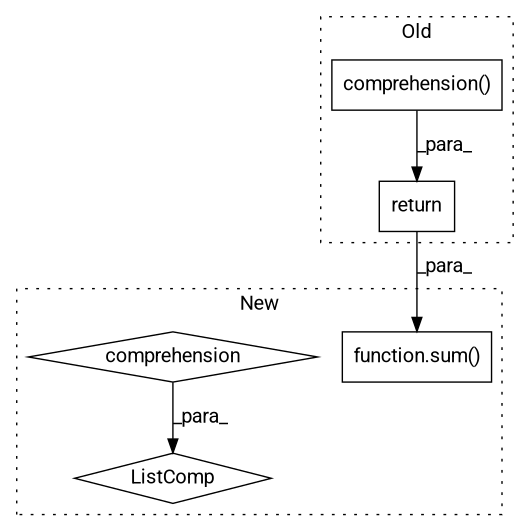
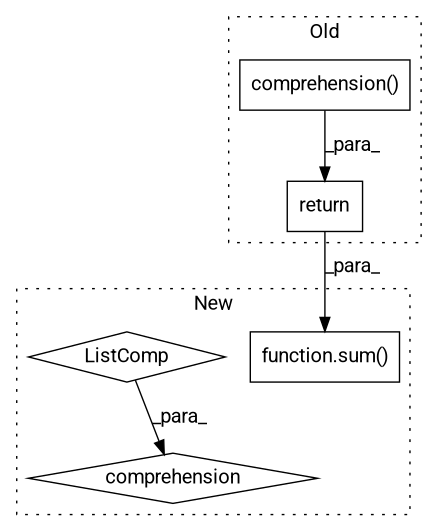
(173, 411) -> (147, 411)
